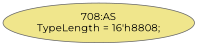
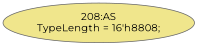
(99, 23) -> (99, 23)
